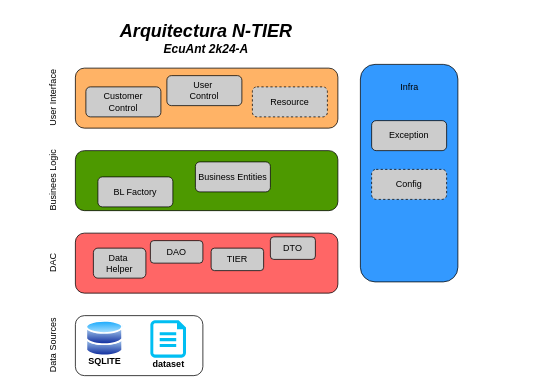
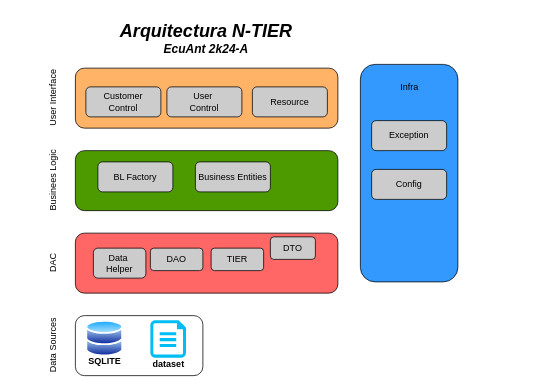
(204, 90) -> (204, 102)
(290, 102) -> (290, 102)
(409, 184) -> (409, 184)
(135, 192) -> (135, 177)
(177, 252) -> (177, 259)
